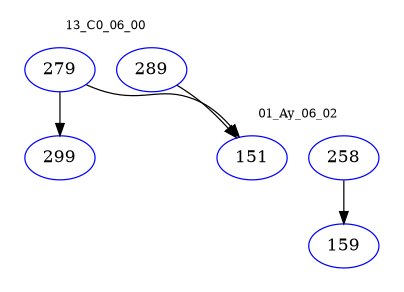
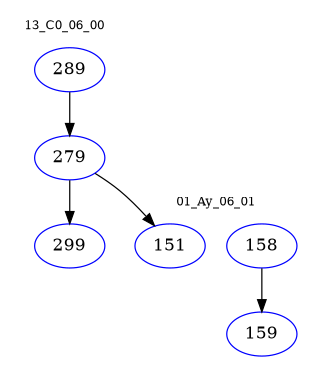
(204, 105) -> (70, 108)
(298, 114) -> (216, 203)
(344, 158) -> (262, 246)
